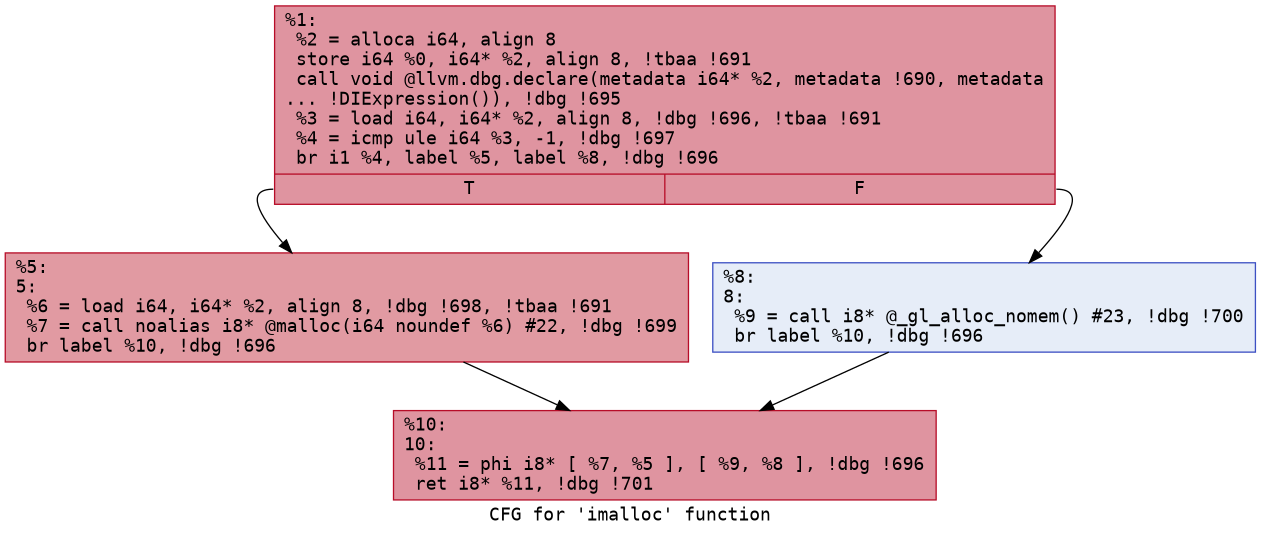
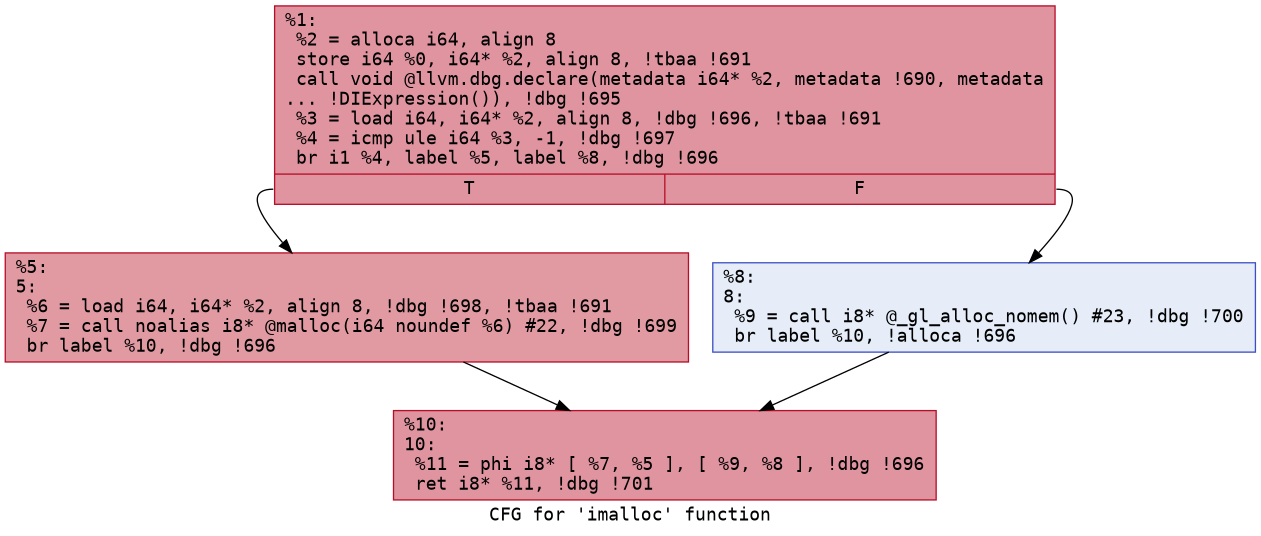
(854, 336) -> (870, 336)
